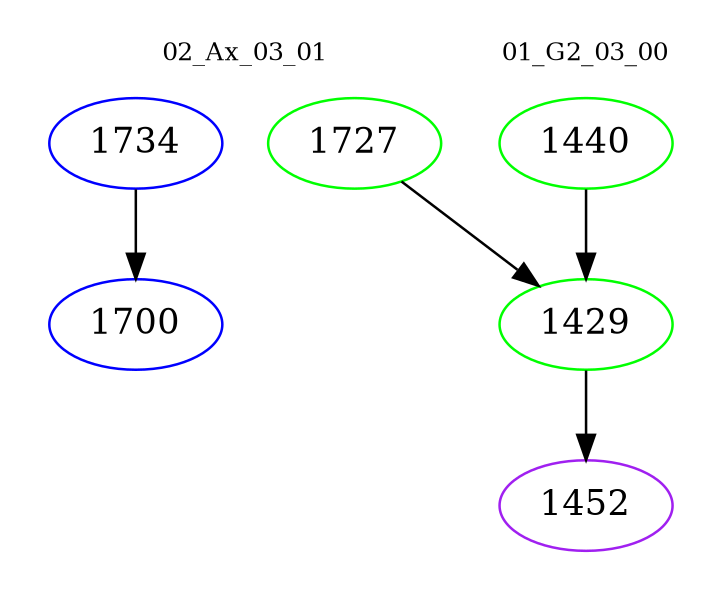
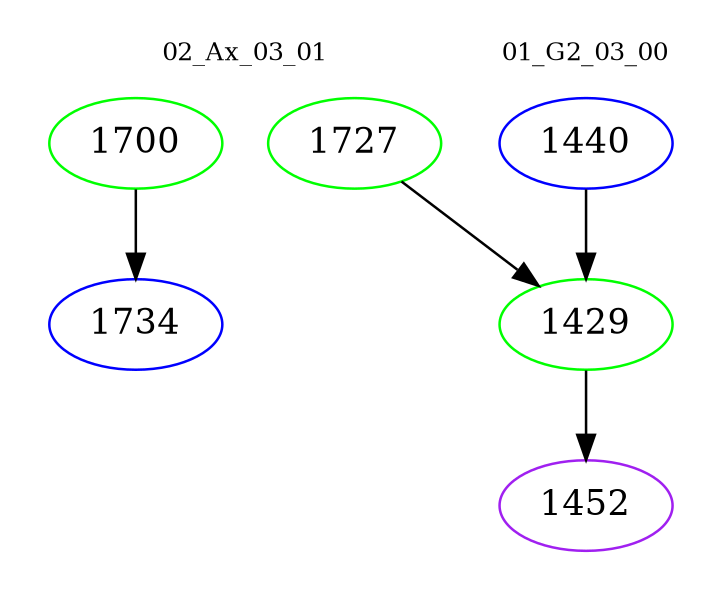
(586, 143) -> (586, 143)
(136, 222) -> (136, 222)
(136, 324) -> (136, 143)
